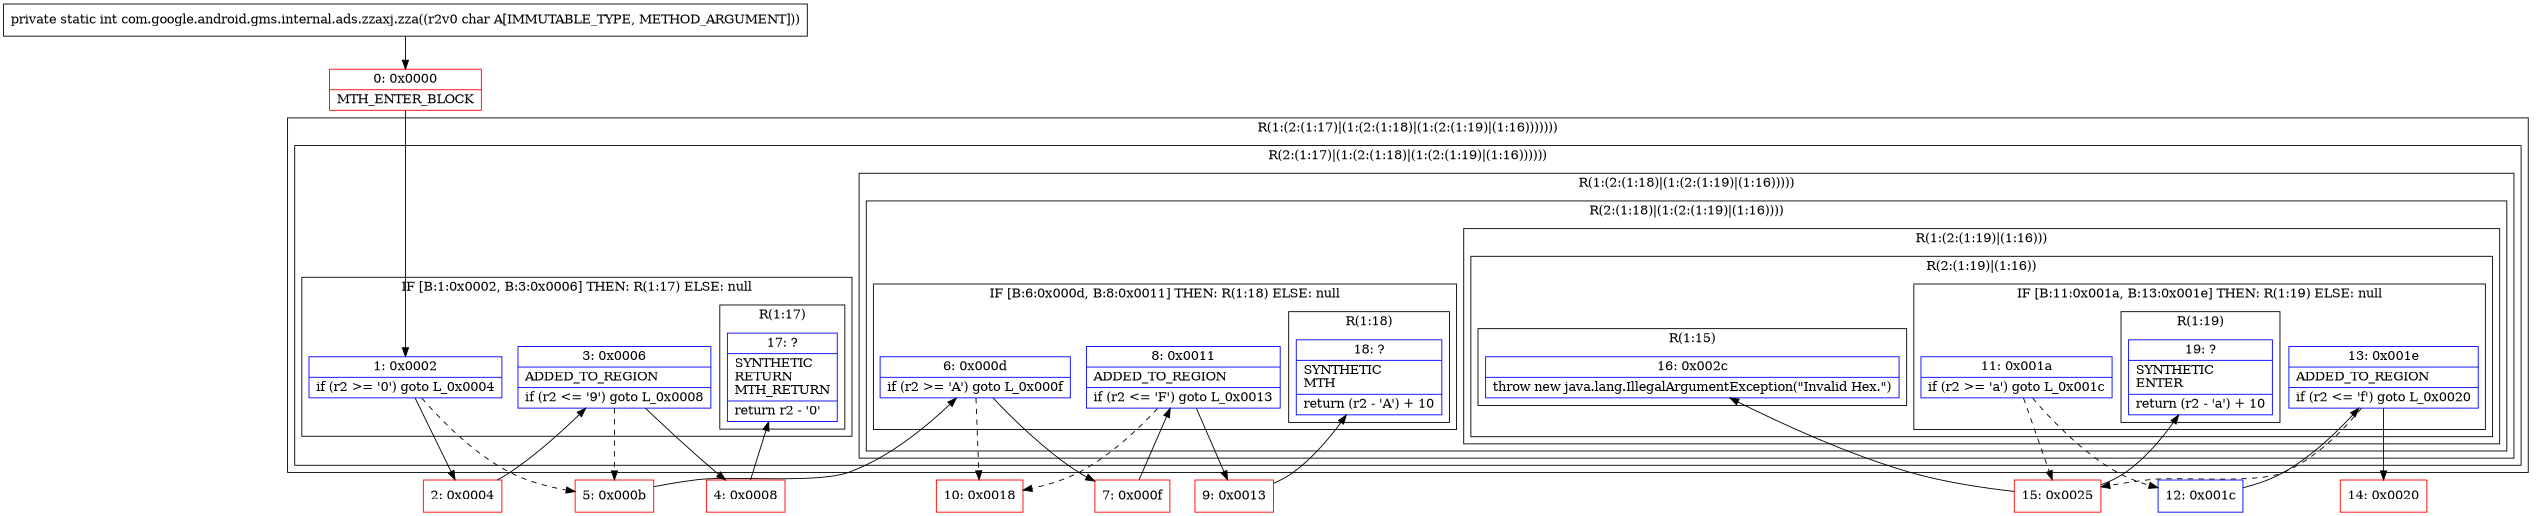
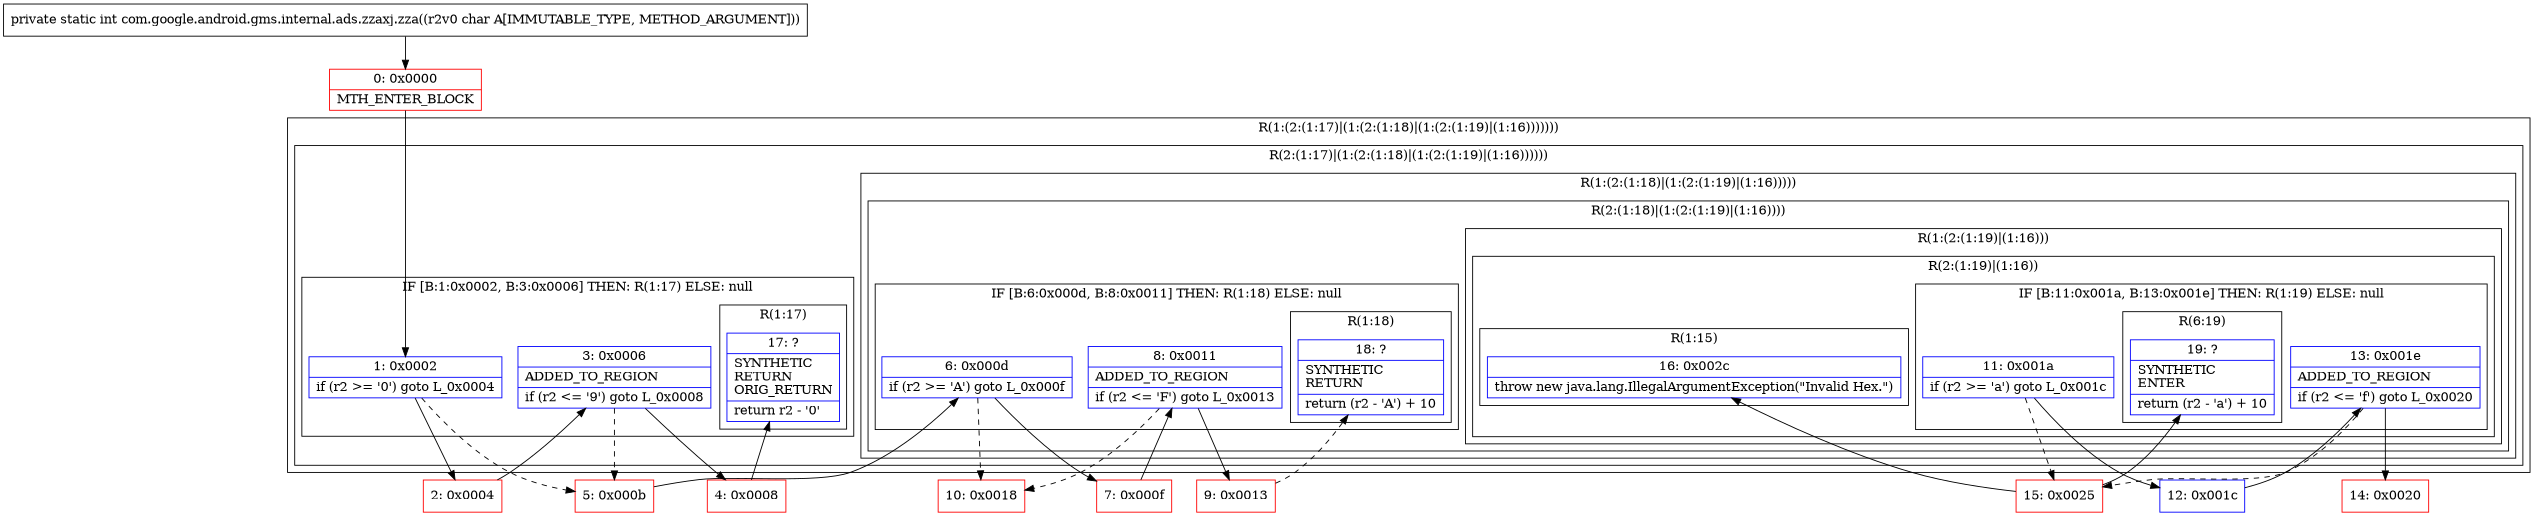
(2200, 322) -> (2202, 322)
(1319, 384) -> (1334, 384)
(782, 390) -> (783, 390)
(1322, 446) -> (1324, 446)
(2085, 450) -> (2087, 450)
